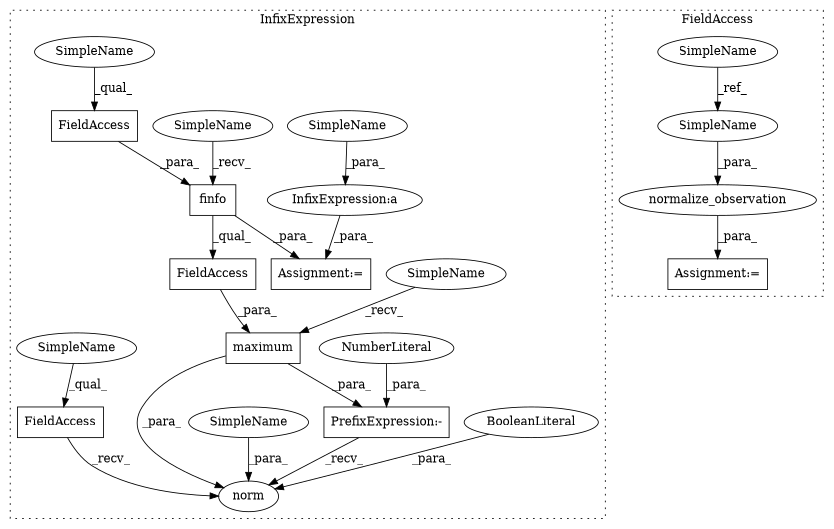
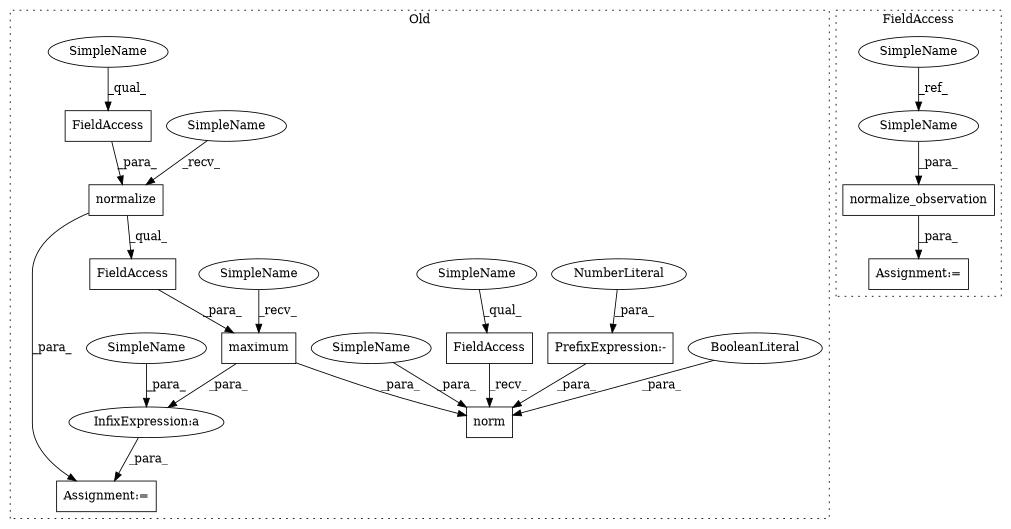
(308, 20) -> (420, 20)
(213, 200) -> (126, 200)
(718, 200) -> (919, 200)
(321, 383) -> (206, 383)
(344, 459) -> (576, 385)
(249, 496) -> (490, 422)
